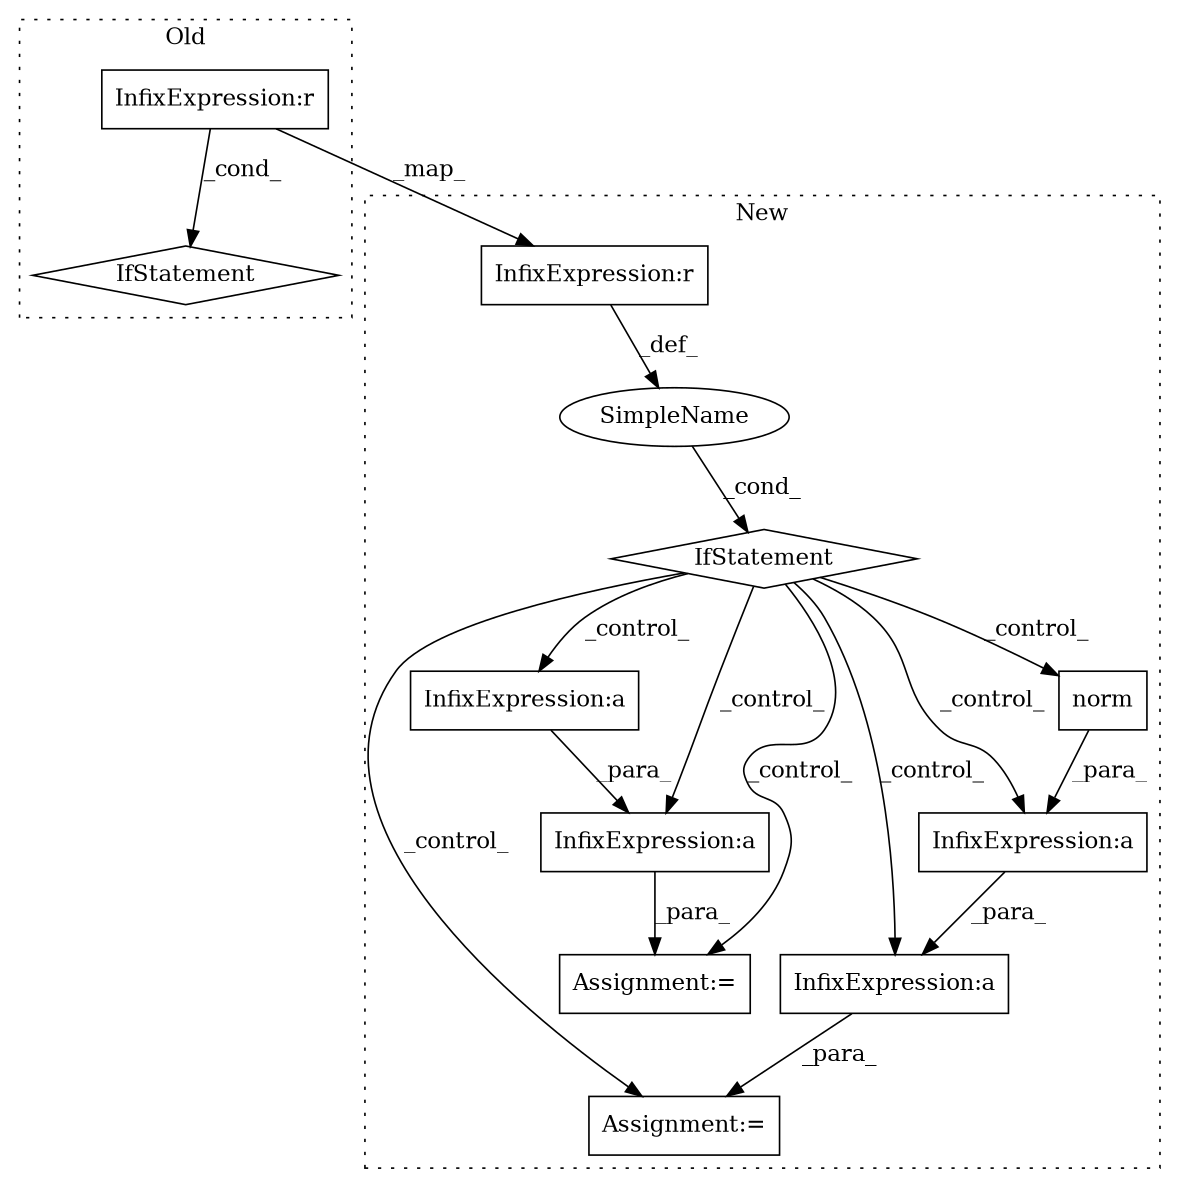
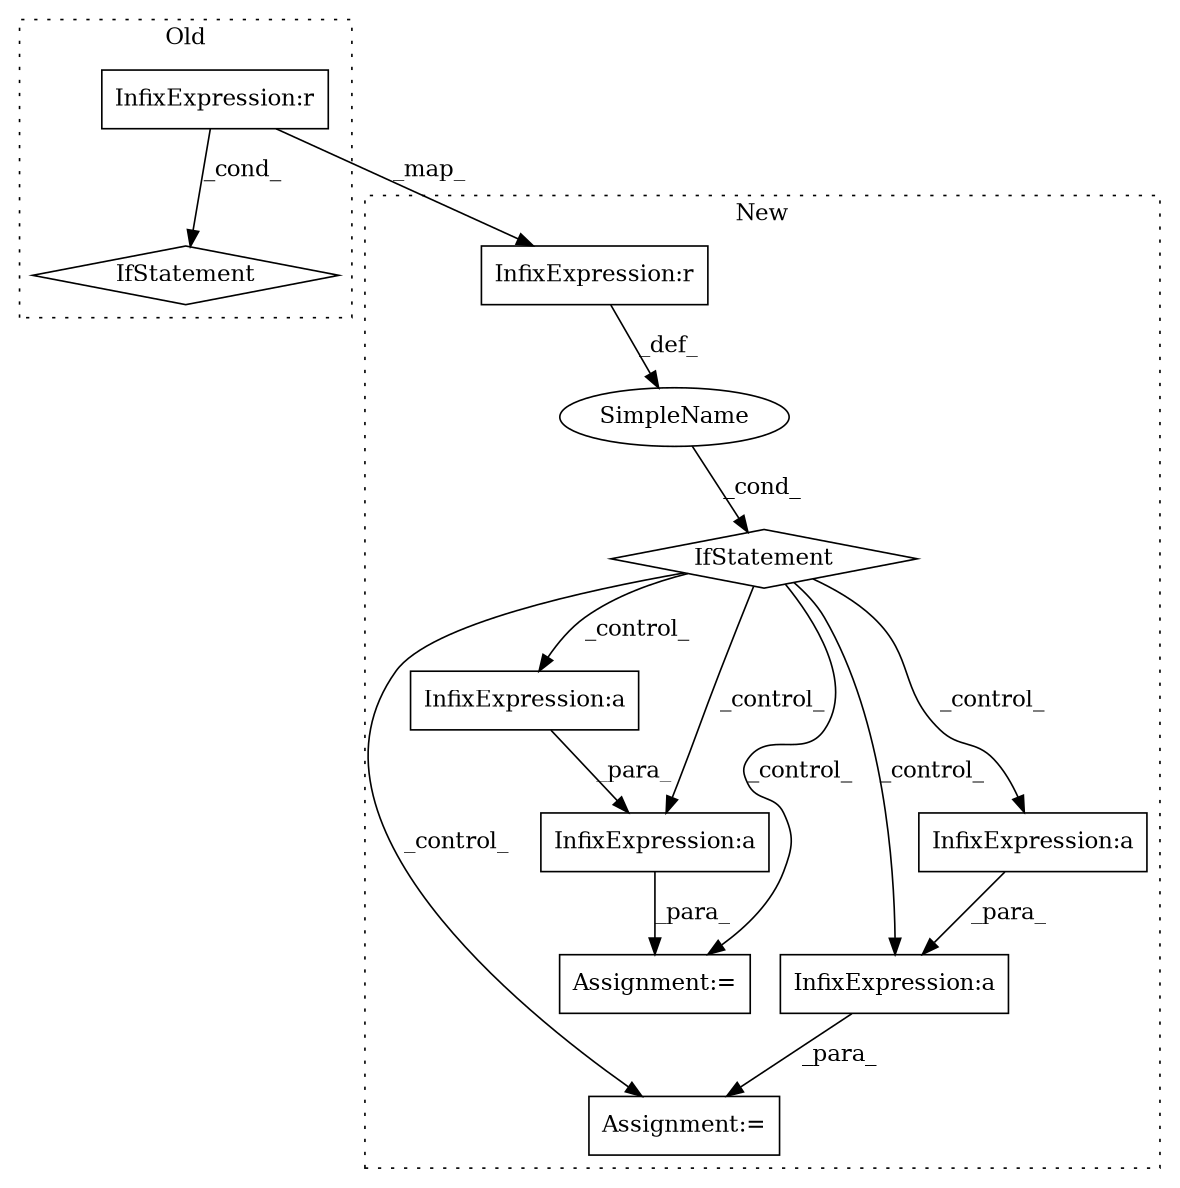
(1103, 701) -> none
